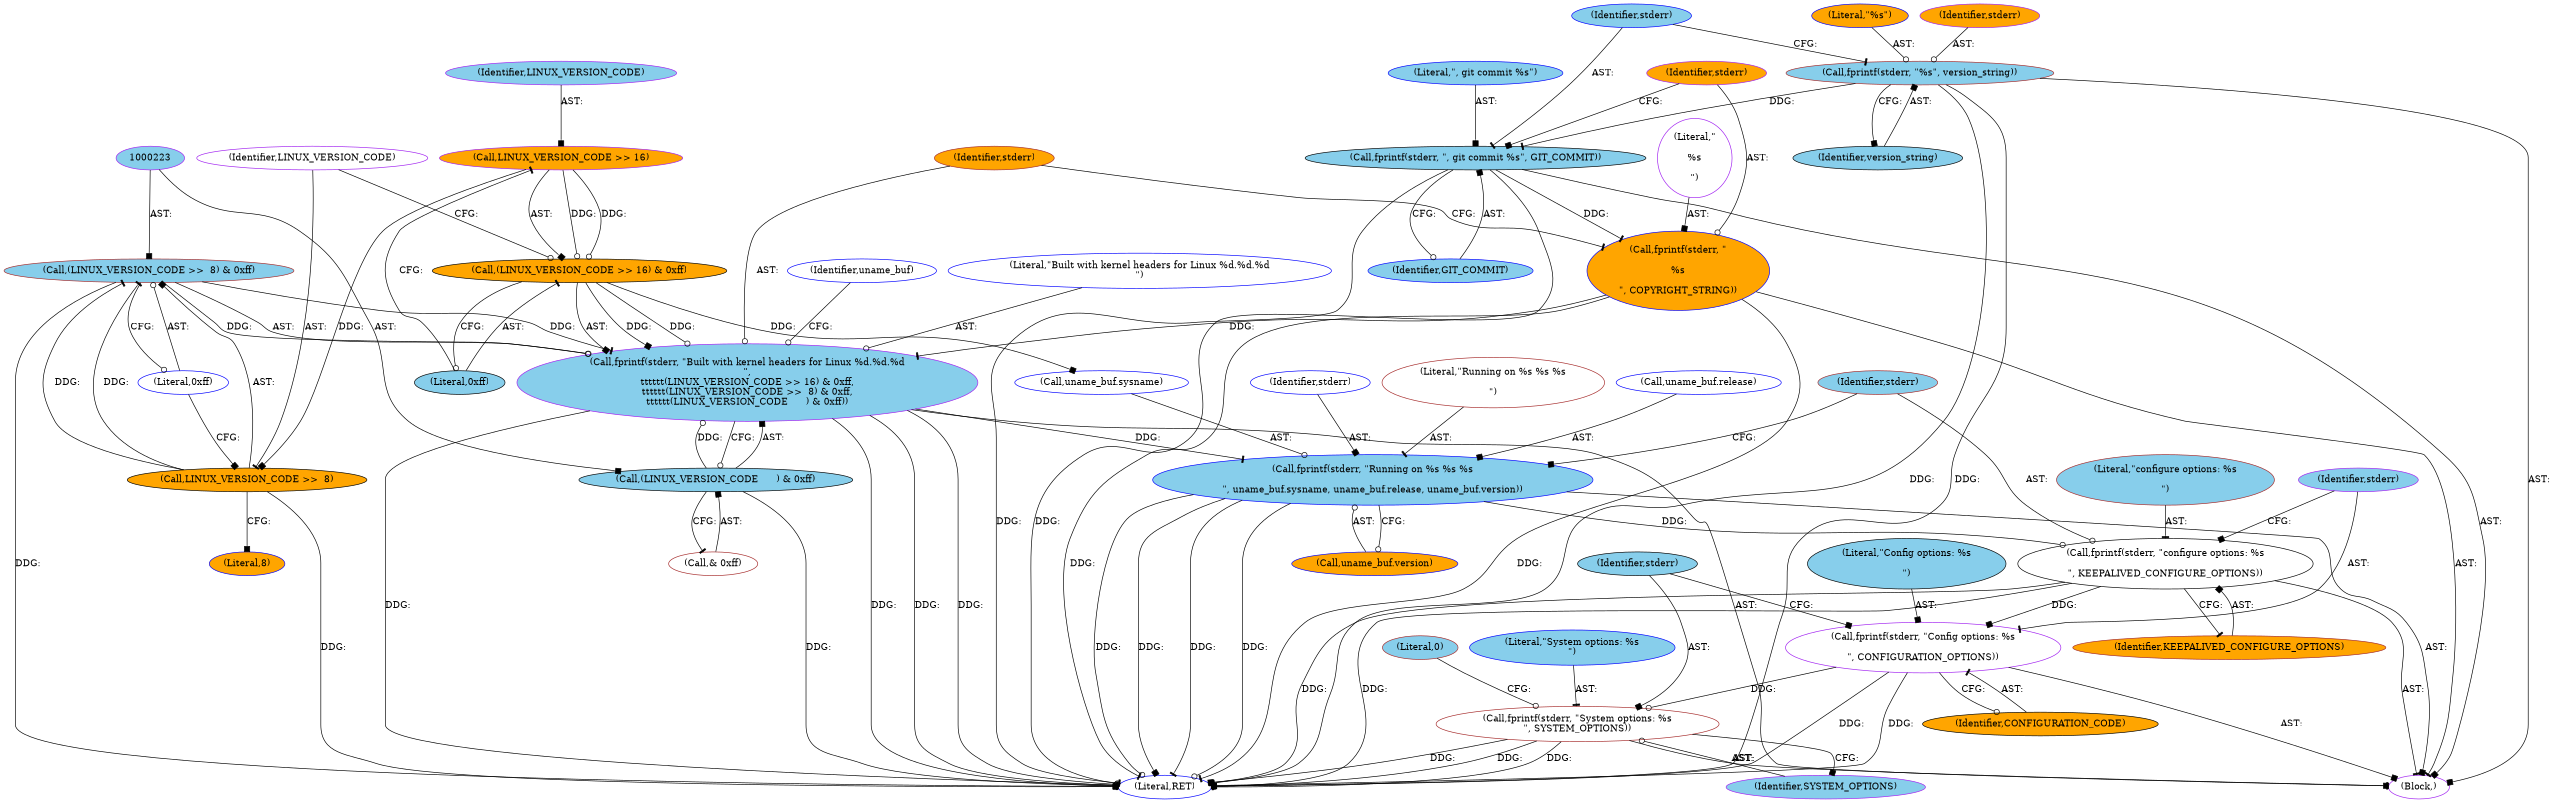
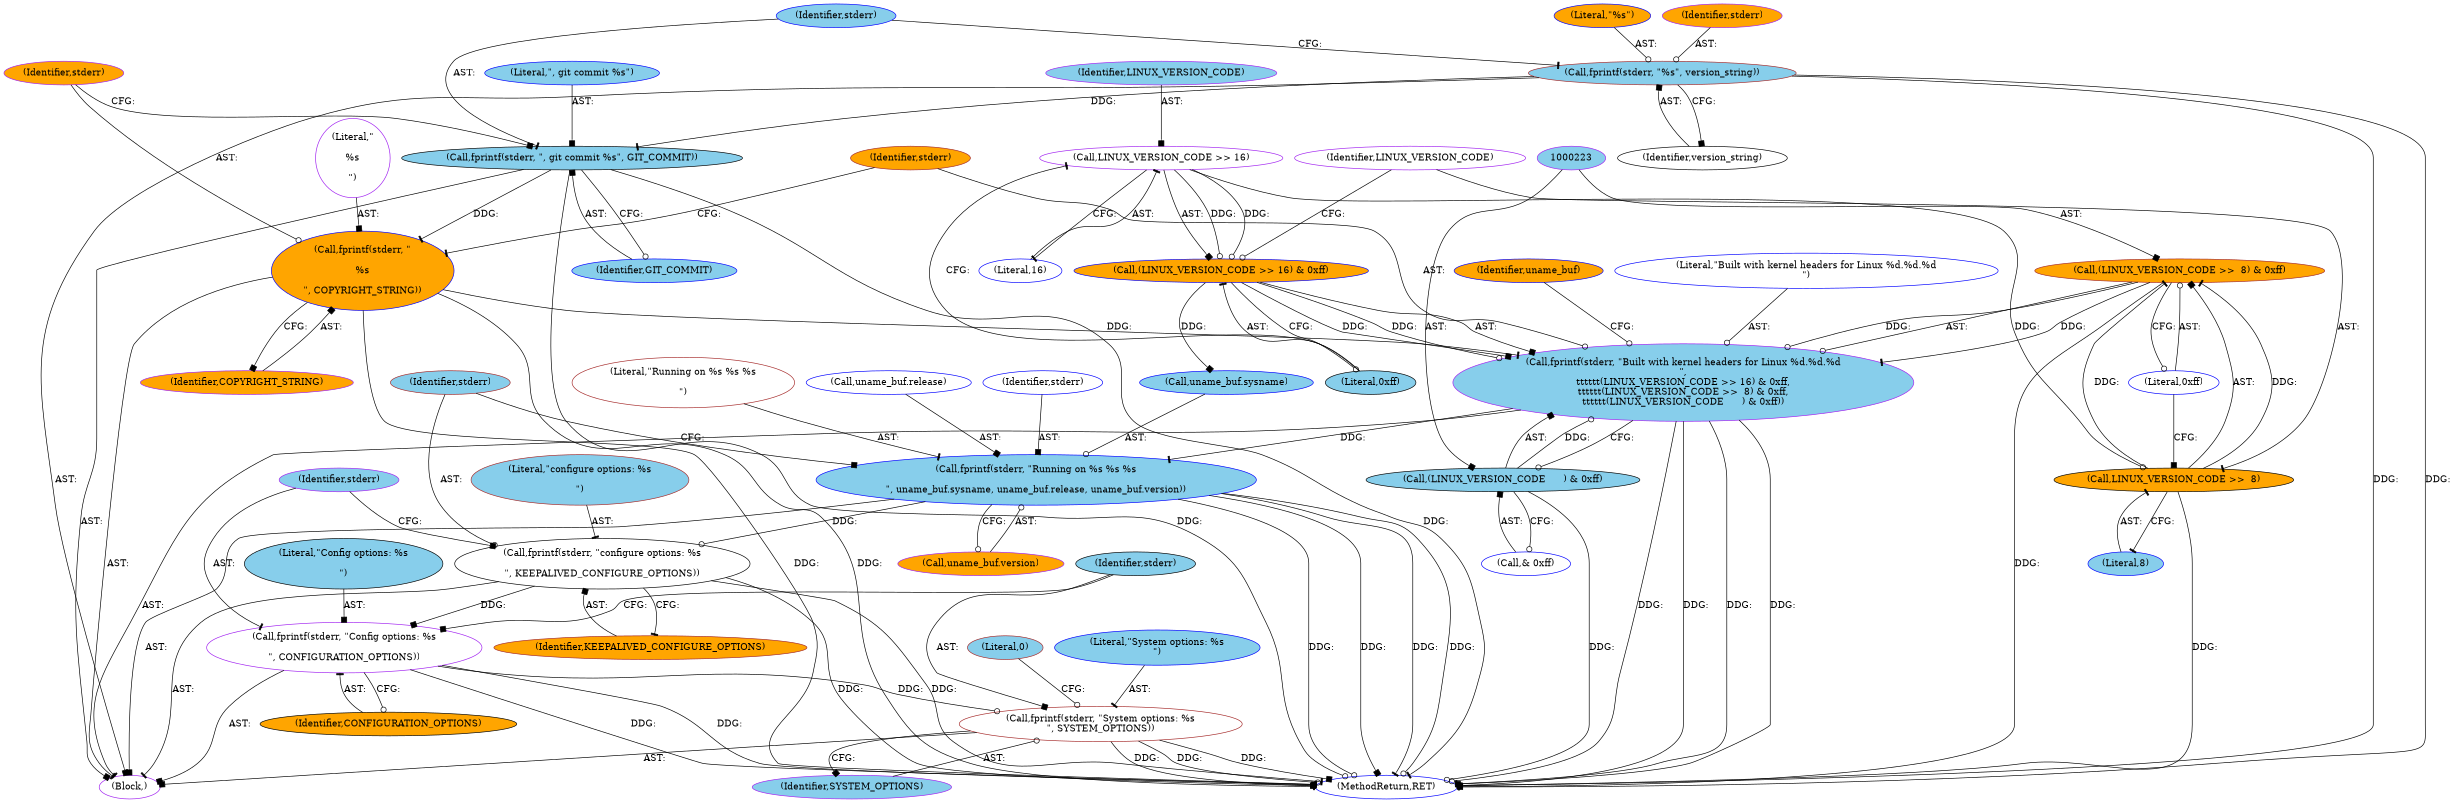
(561, 158) -> (1161, 158)
(1878, 158) -> (1702, 158)
(149, 271) -> (2180, 271)
(580, 271) -> (1221, 271)
(862, 271) -> (1529, 271)
none -> (1020, 271)
(356, 277) -> (1938, 212)
none -> (247, 383)
(1102, 383) -> (1226, 383)
(247, 518) -> (2151, 520)
none -> (2120, 518)
(692, 520) -> (1529, 517)
(247, 564) -> (2126, 564)
(713, 564) -> (1526, 564)
(1375, 564) -> (981, 564)
(2040, 724) -> (388, 724)
(1165, 787) -> (1386, 787)
